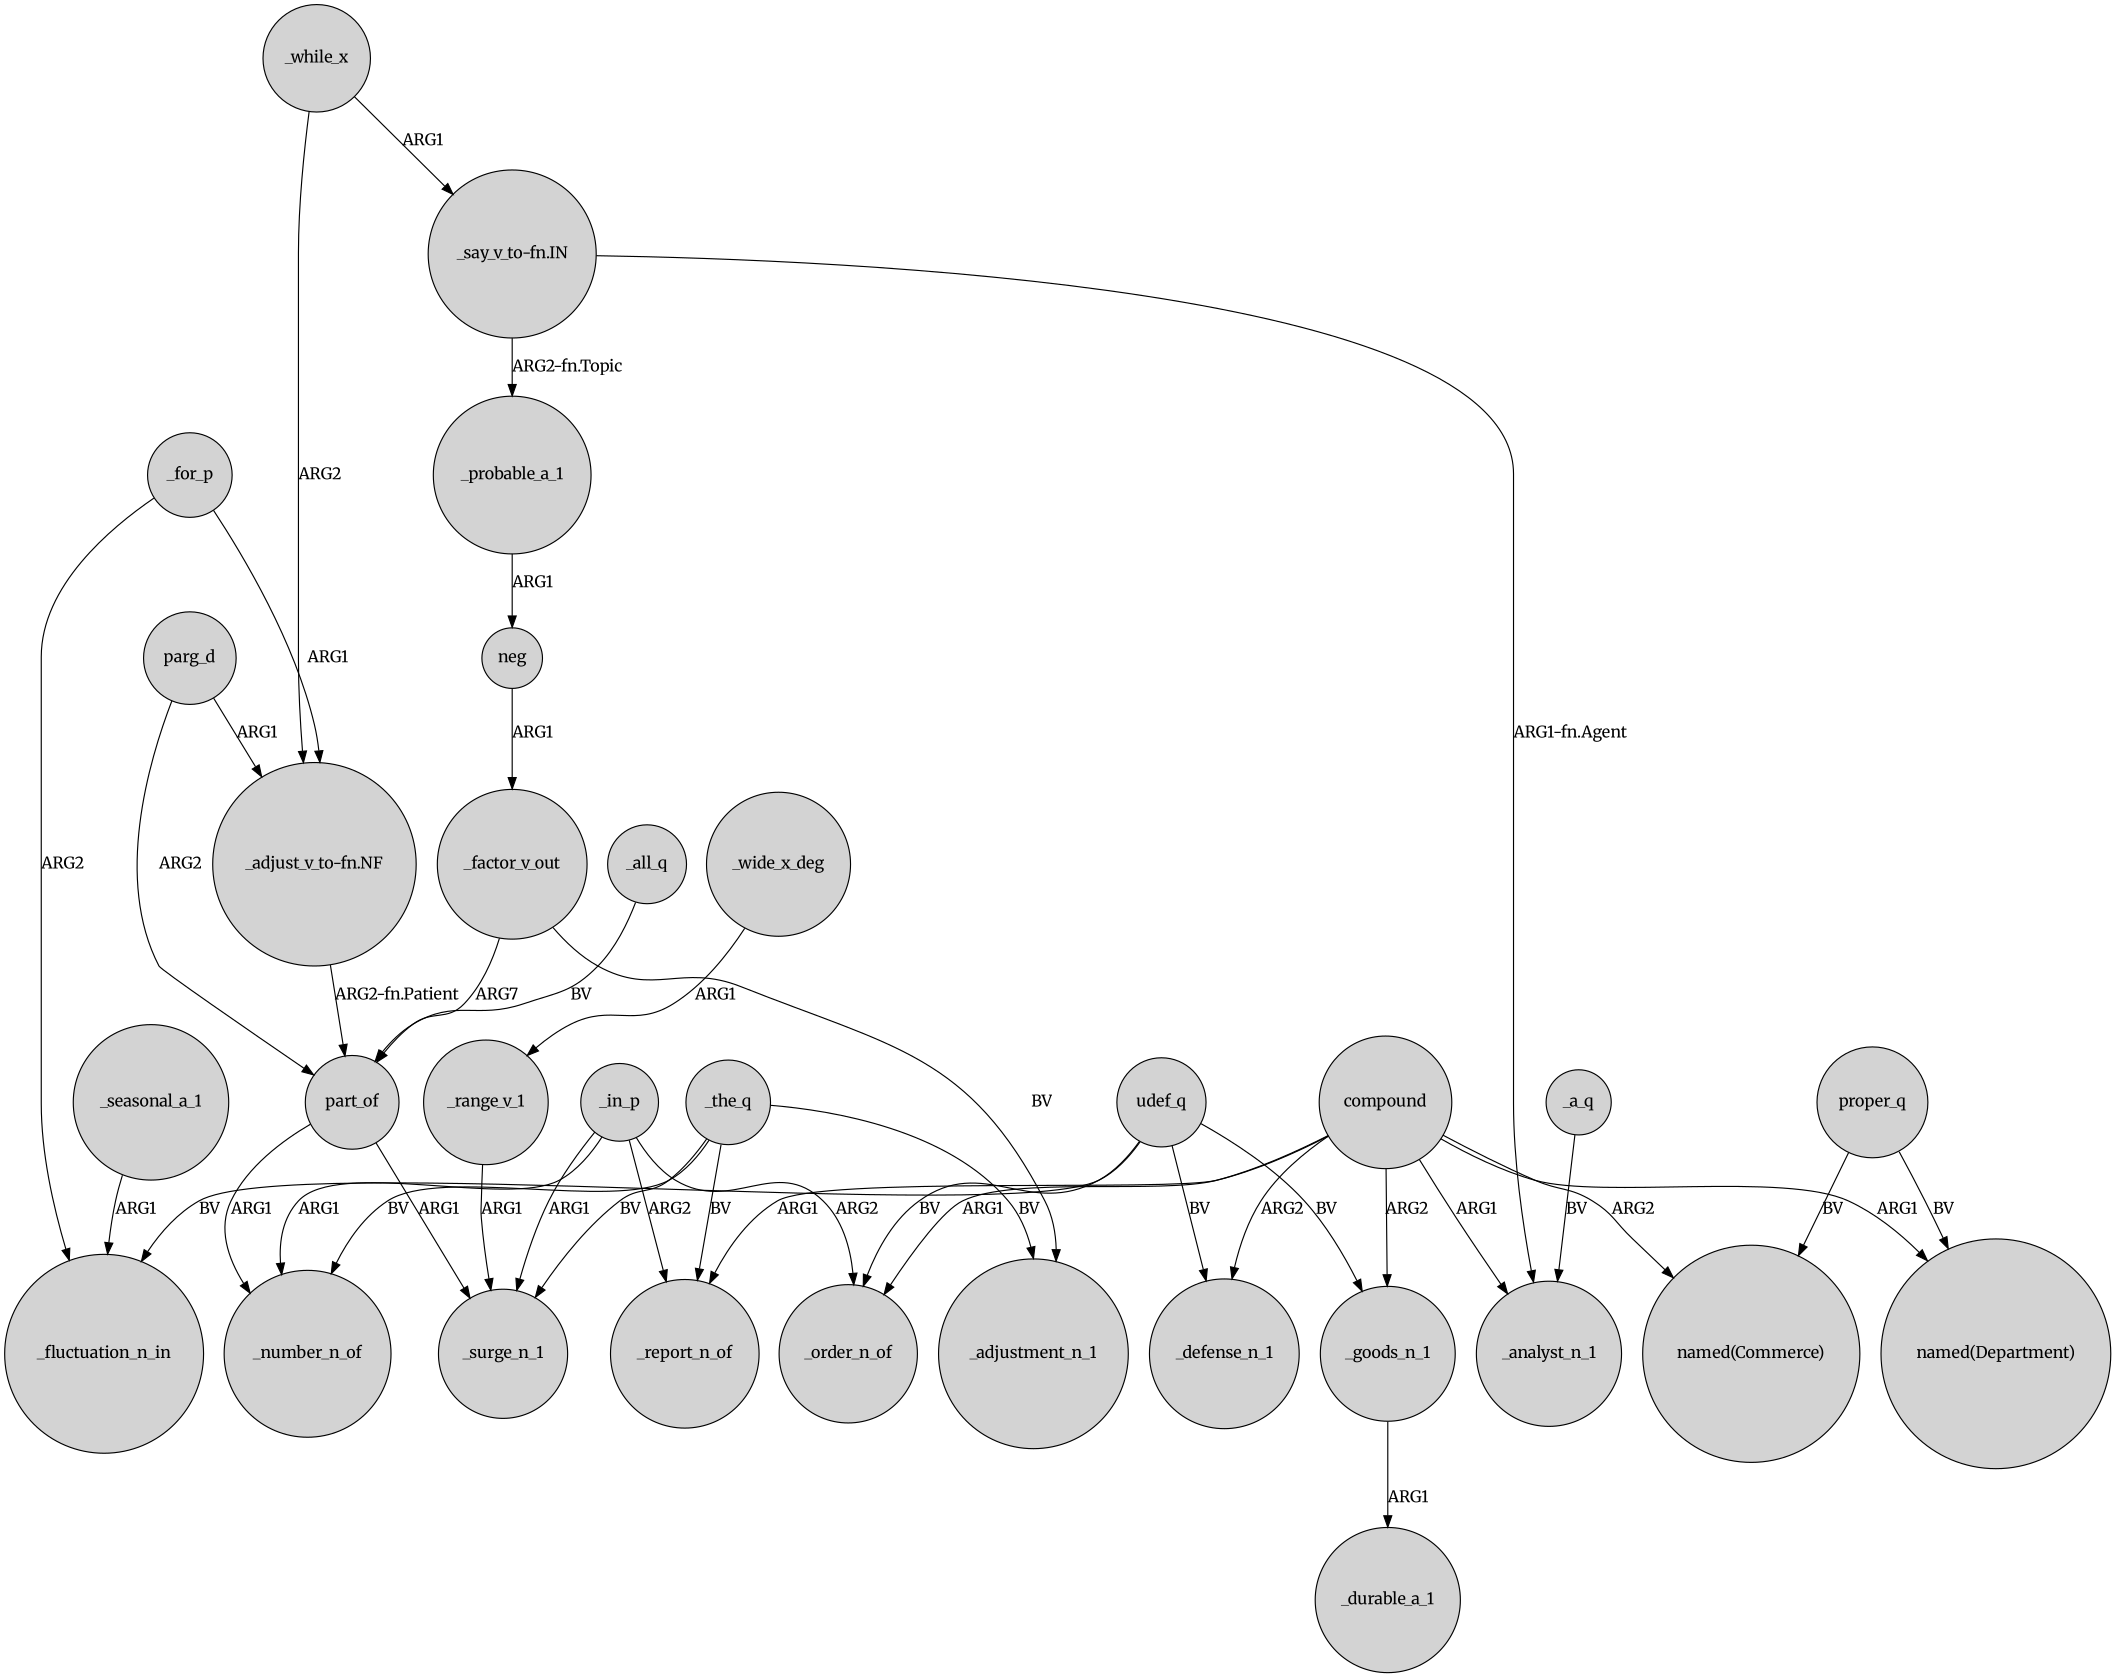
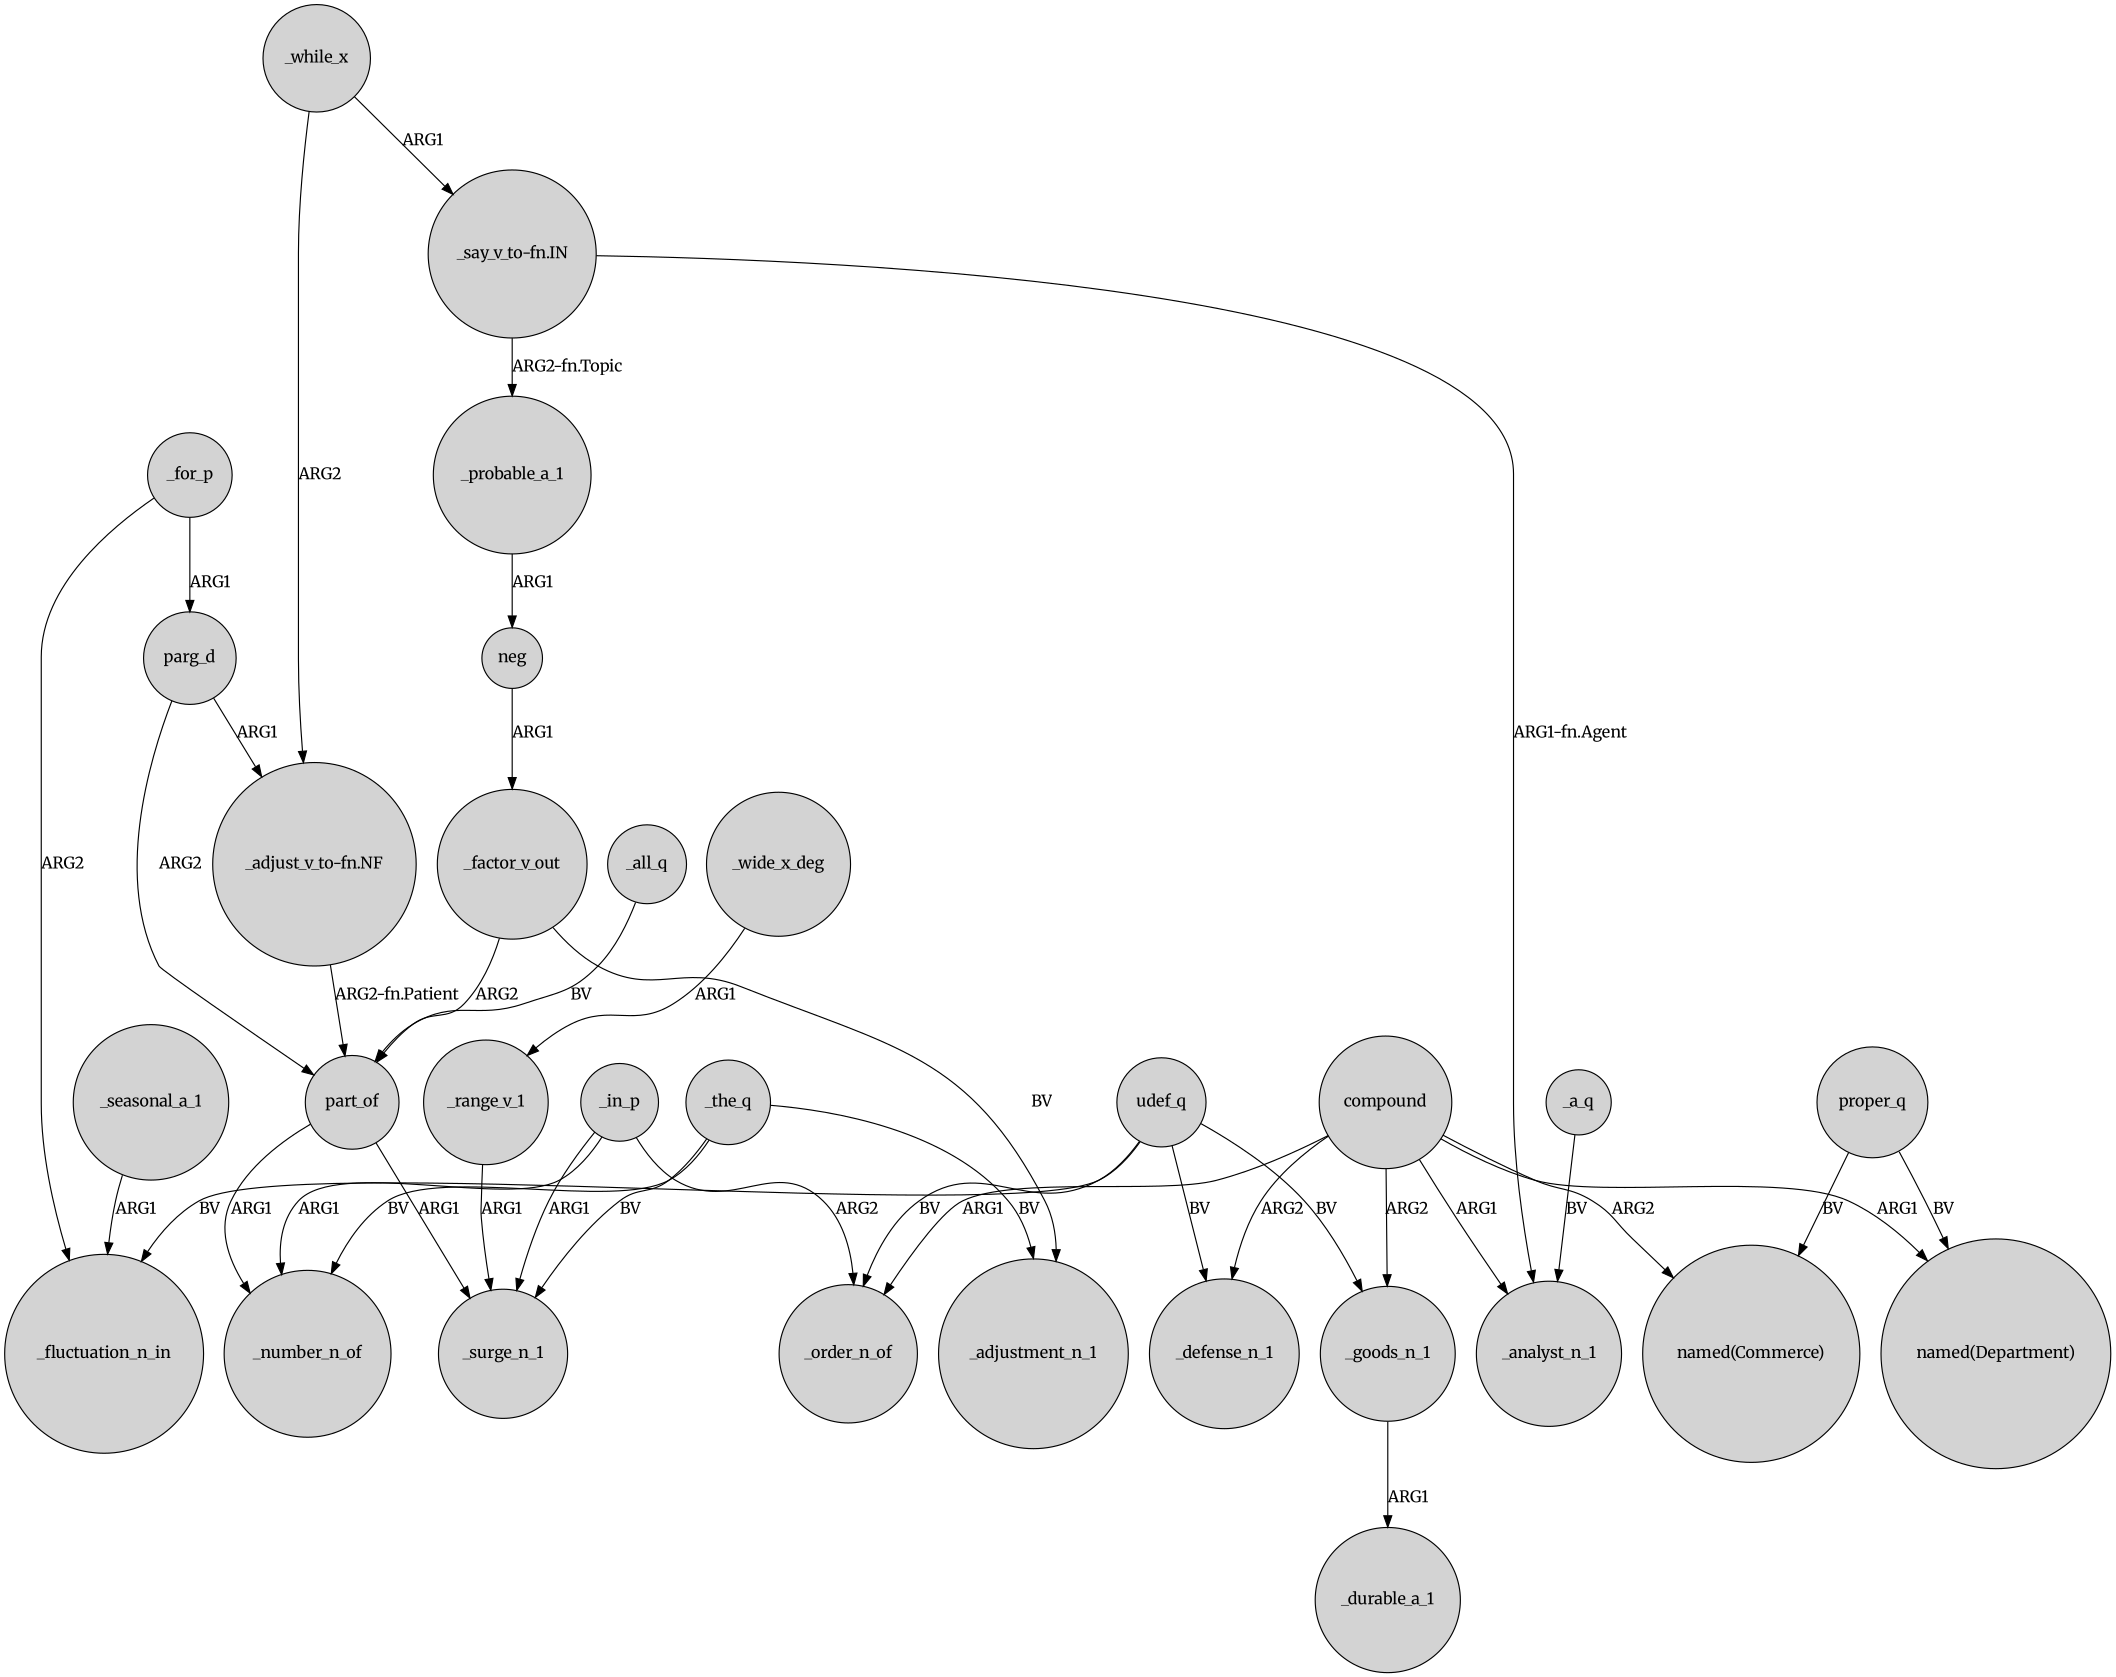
(278, 625) -> (190, 559)
(497, 995) -> (497, 995)
(685, 1354) -> none
